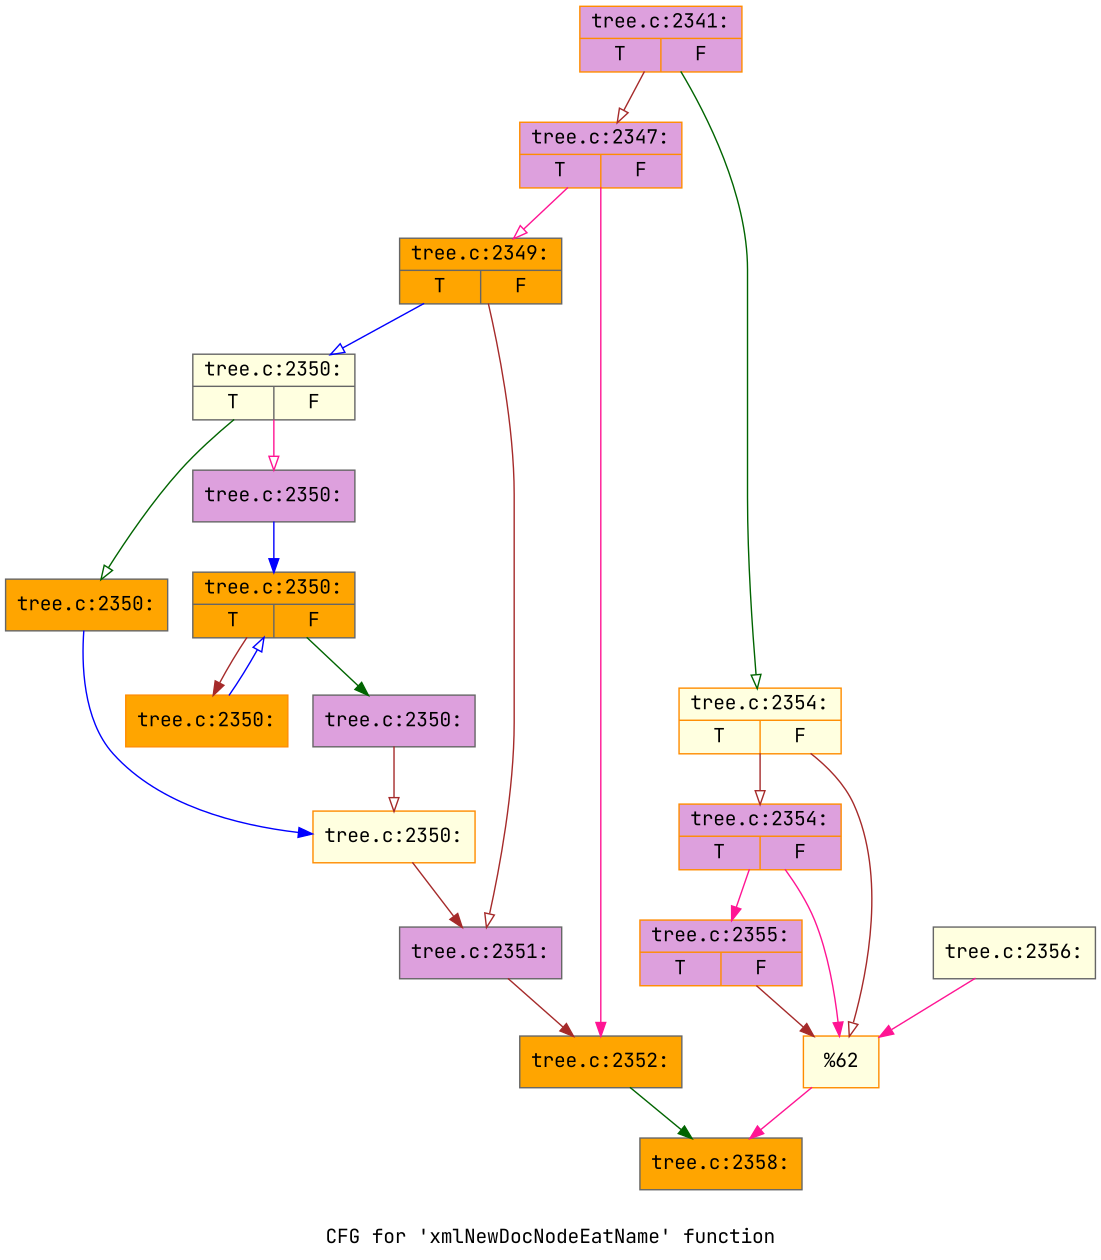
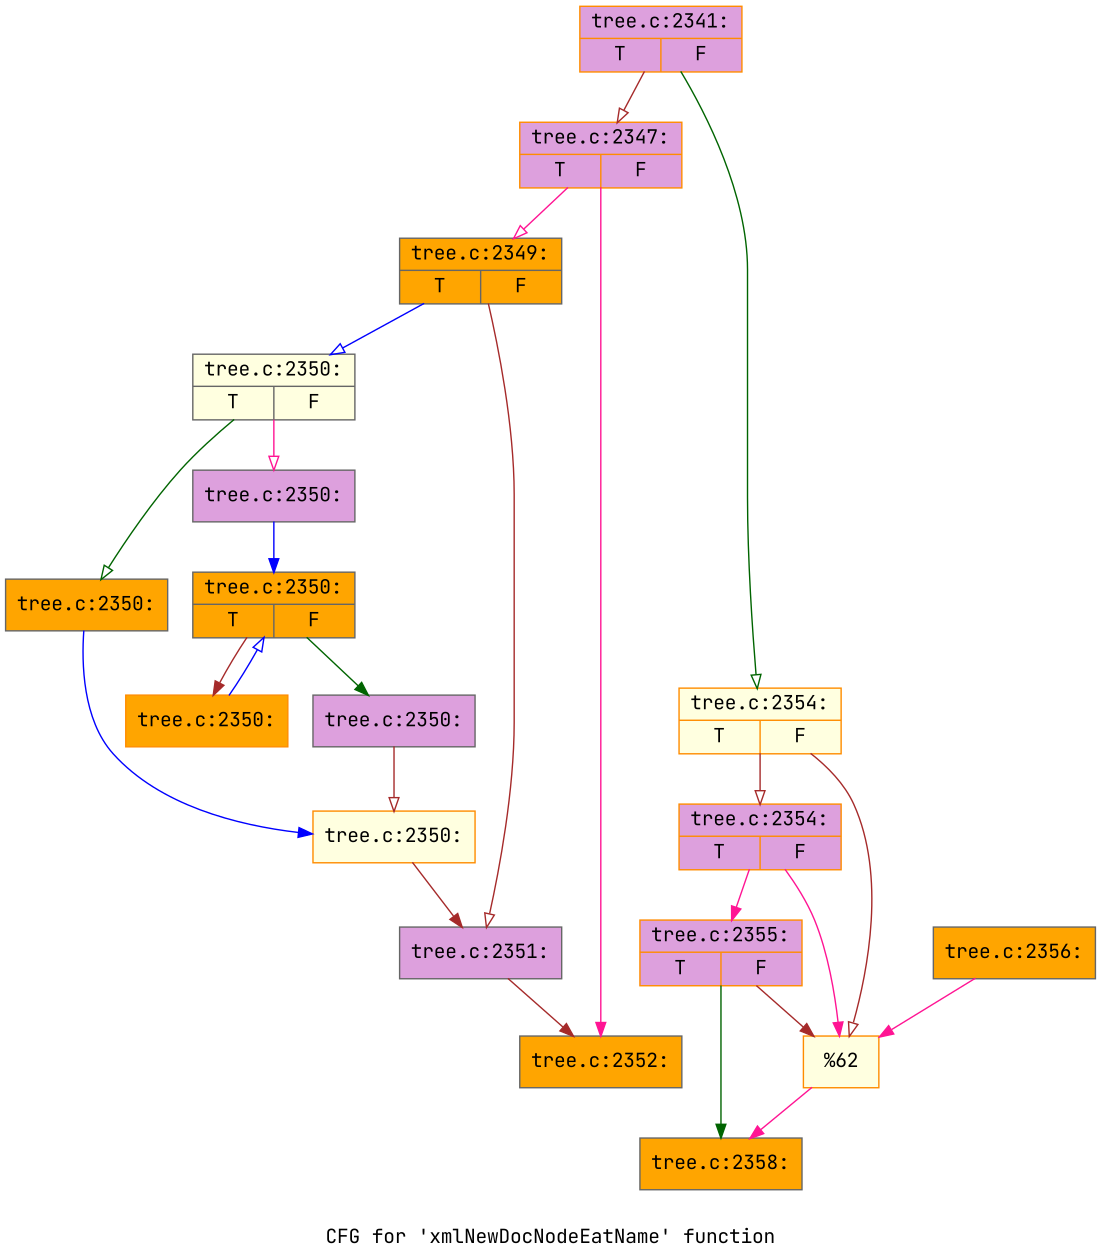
(1014, 953) -> (1014, 953)
(655, 1108) -> (721, 1055)
